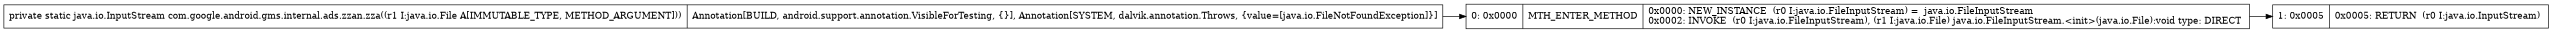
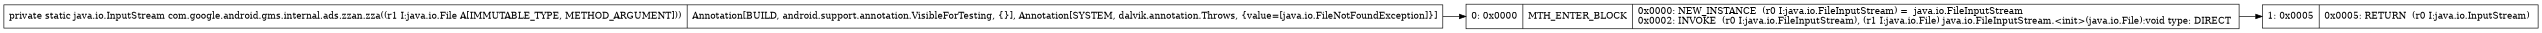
(1583, 16) -> (1578, 16)
